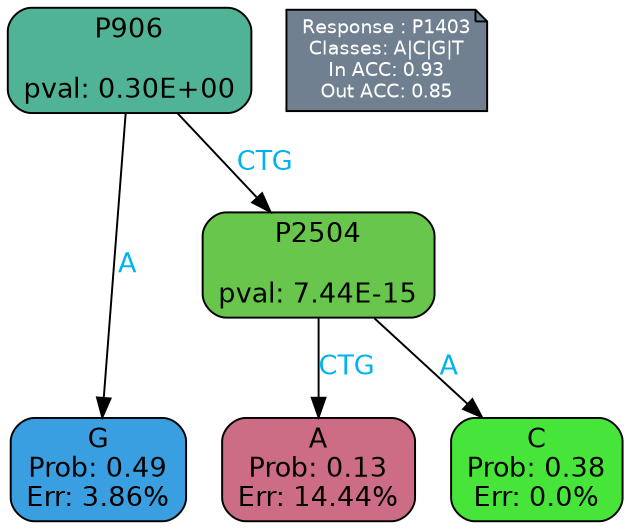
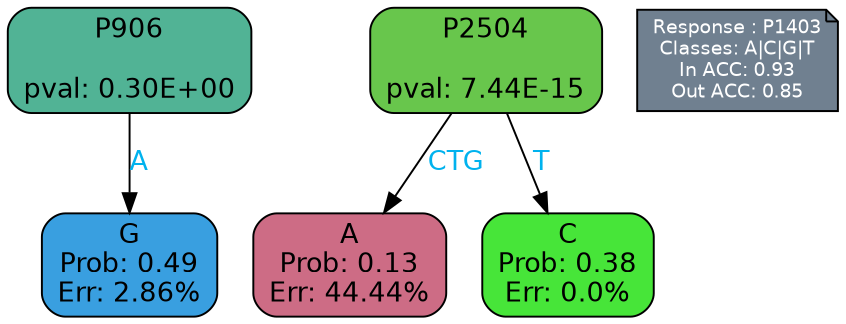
(217, 155) -> none
(449, 367) -> (542, 163)
(98, 470) -> (130, 265)
(319, 470) -> (350, 265)
